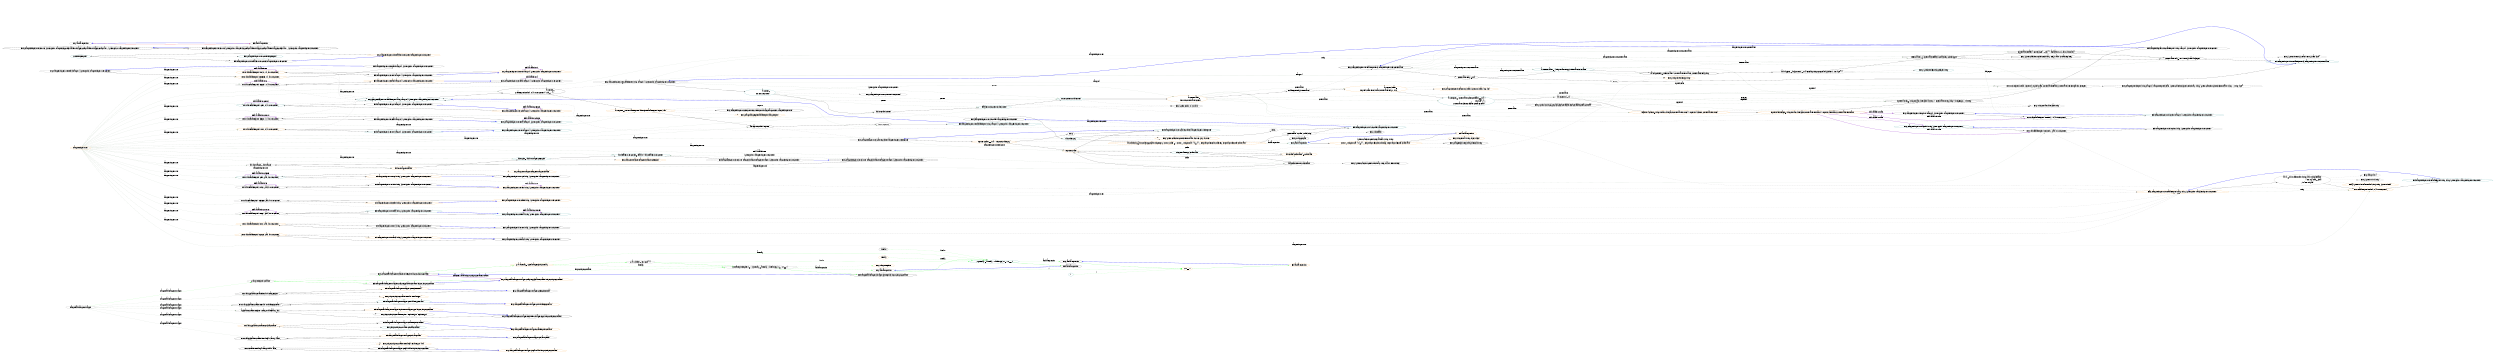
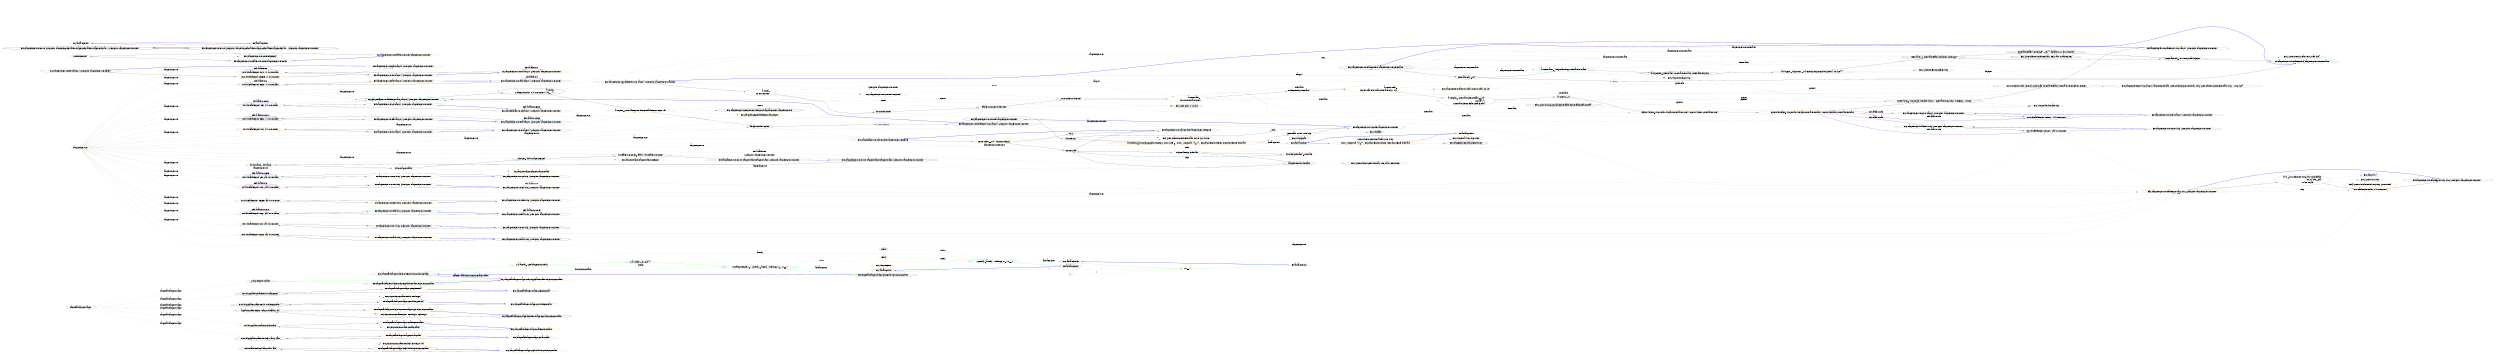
(943, 99) -> (943, 99)
